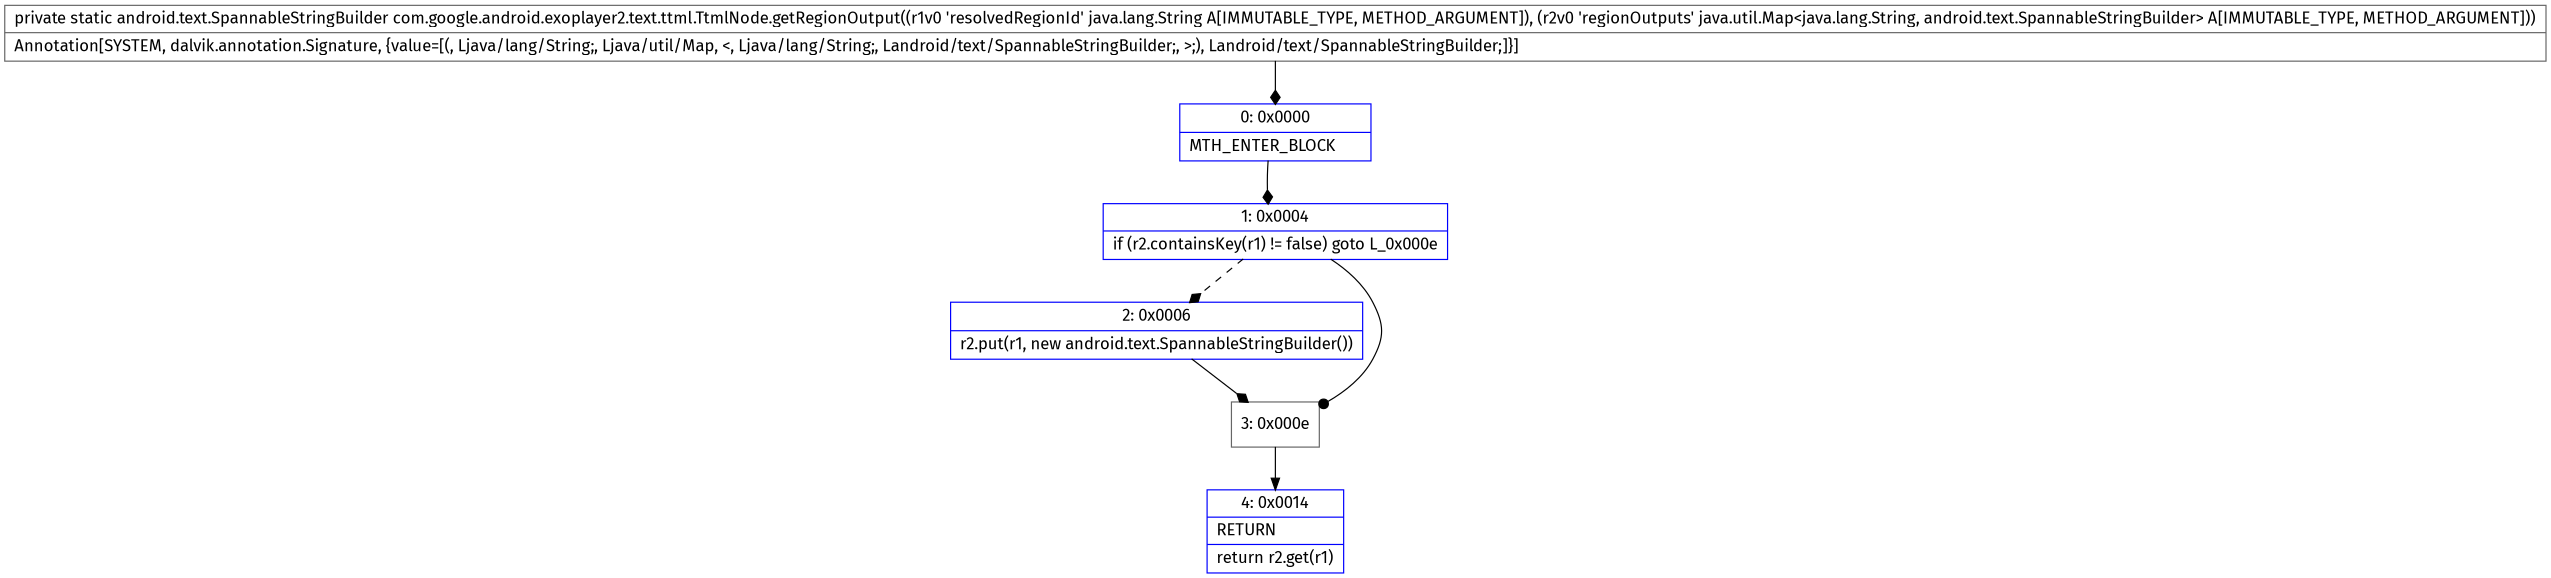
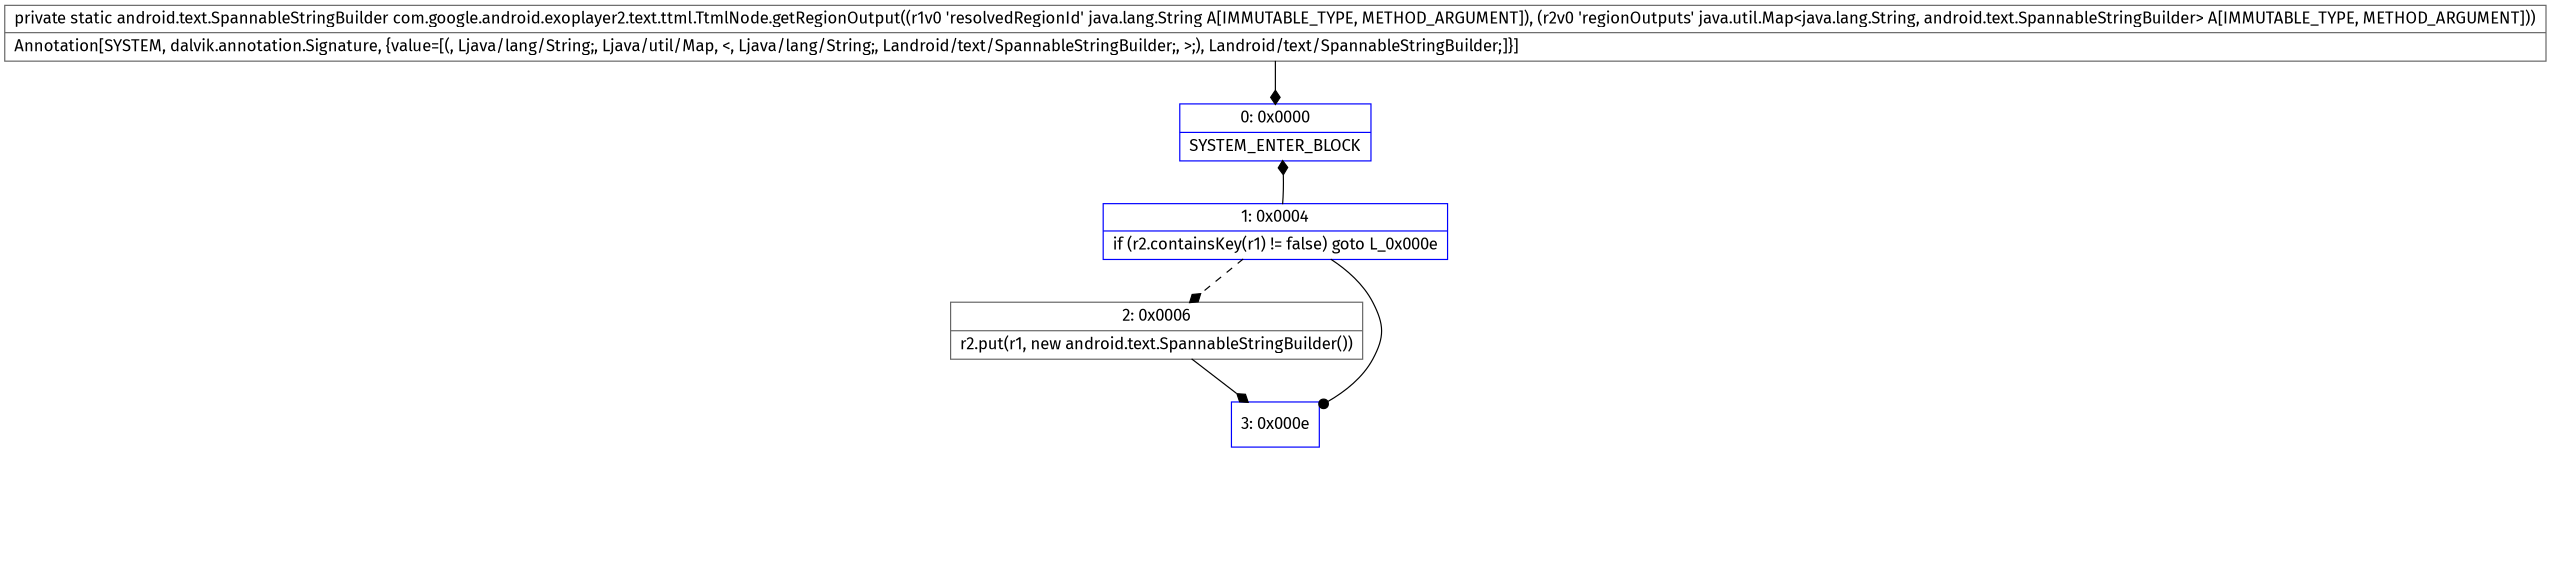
(1263, 146) -> (1275, 146)
(1267, 175) -> (1283, 190)
(1157, 331) -> (1157, 331)
(1275, 425) -> (1275, 425)
(1275, 531) -> none
